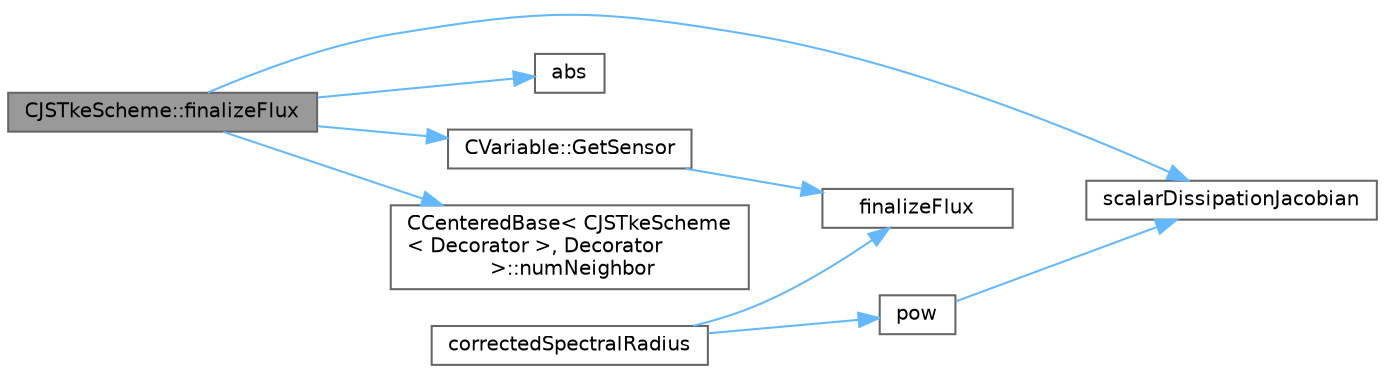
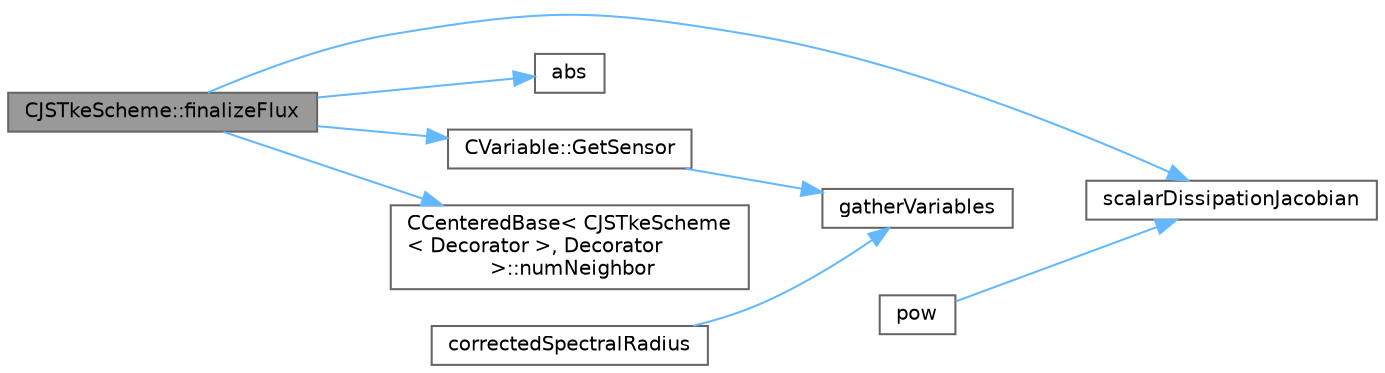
(918, 208) -> (918, 208)
(783, 327) -> none
